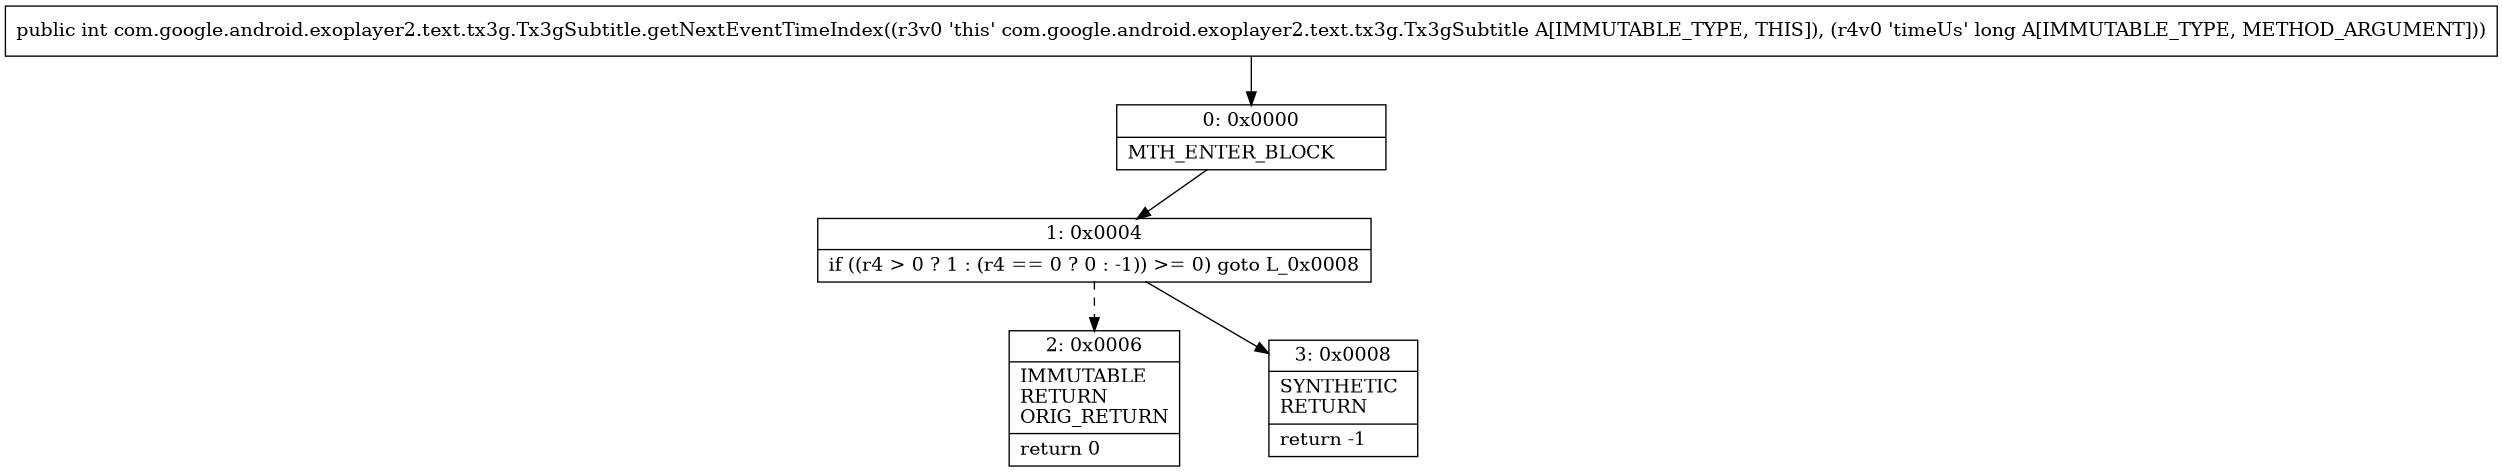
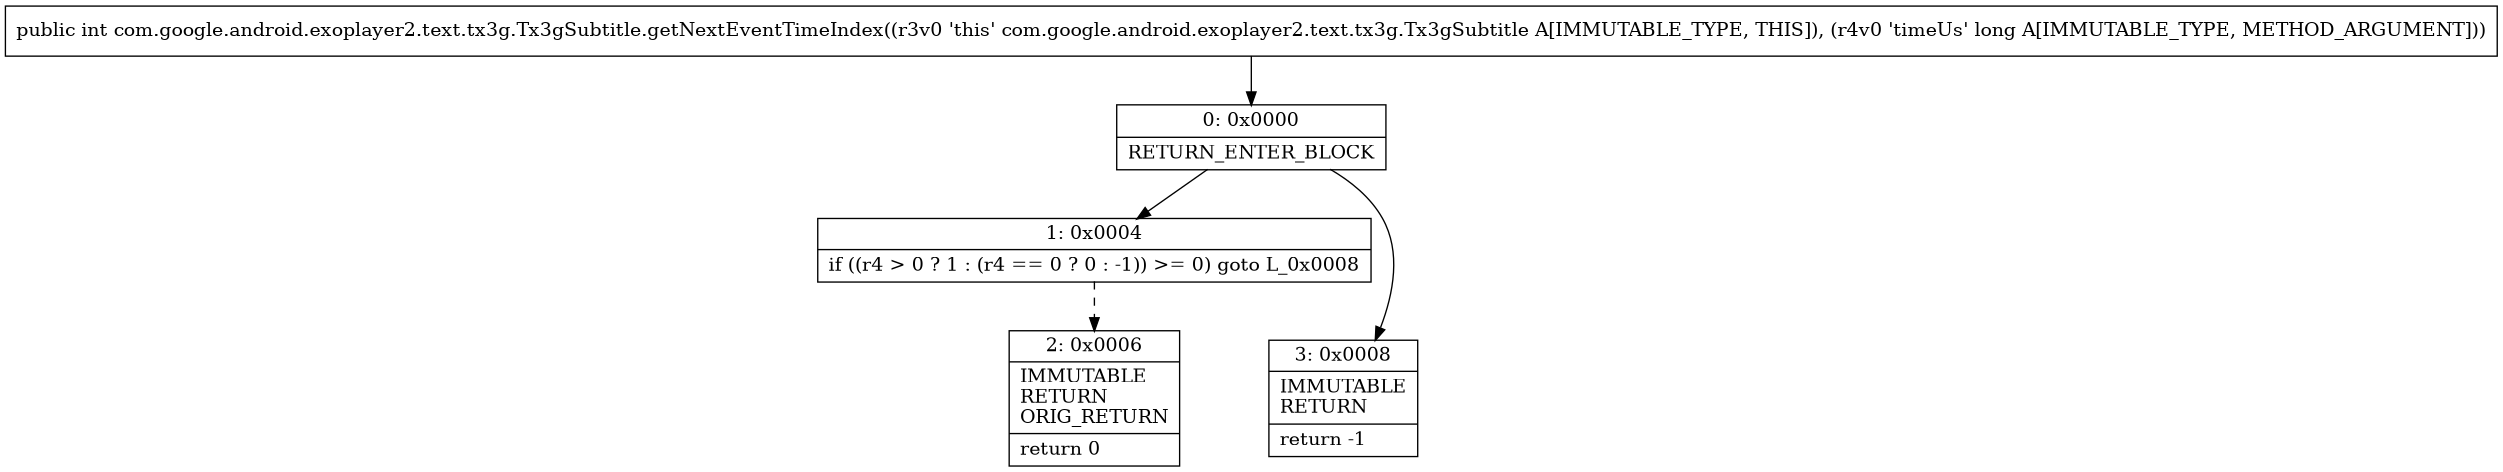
(1232, 153) -> (1251, 153)
(1201, 314) -> (1390, 237)
(1339, 387) -> (1343, 387)
